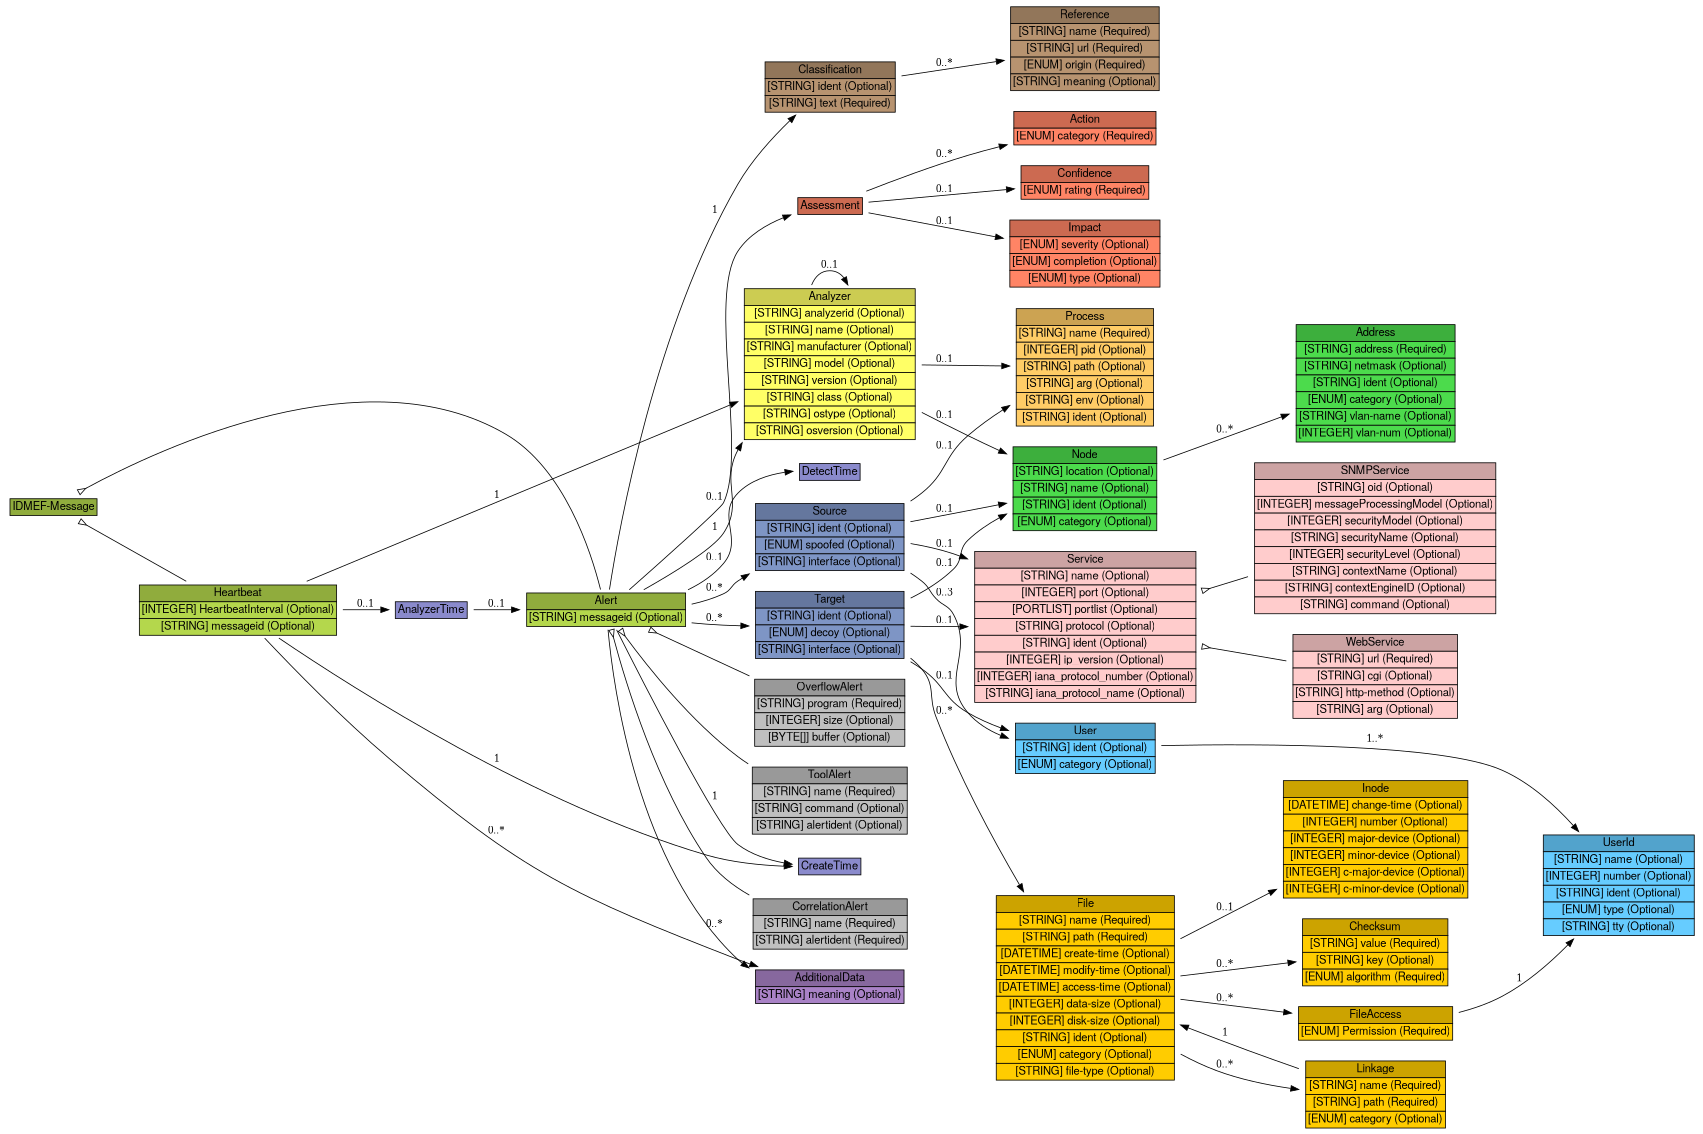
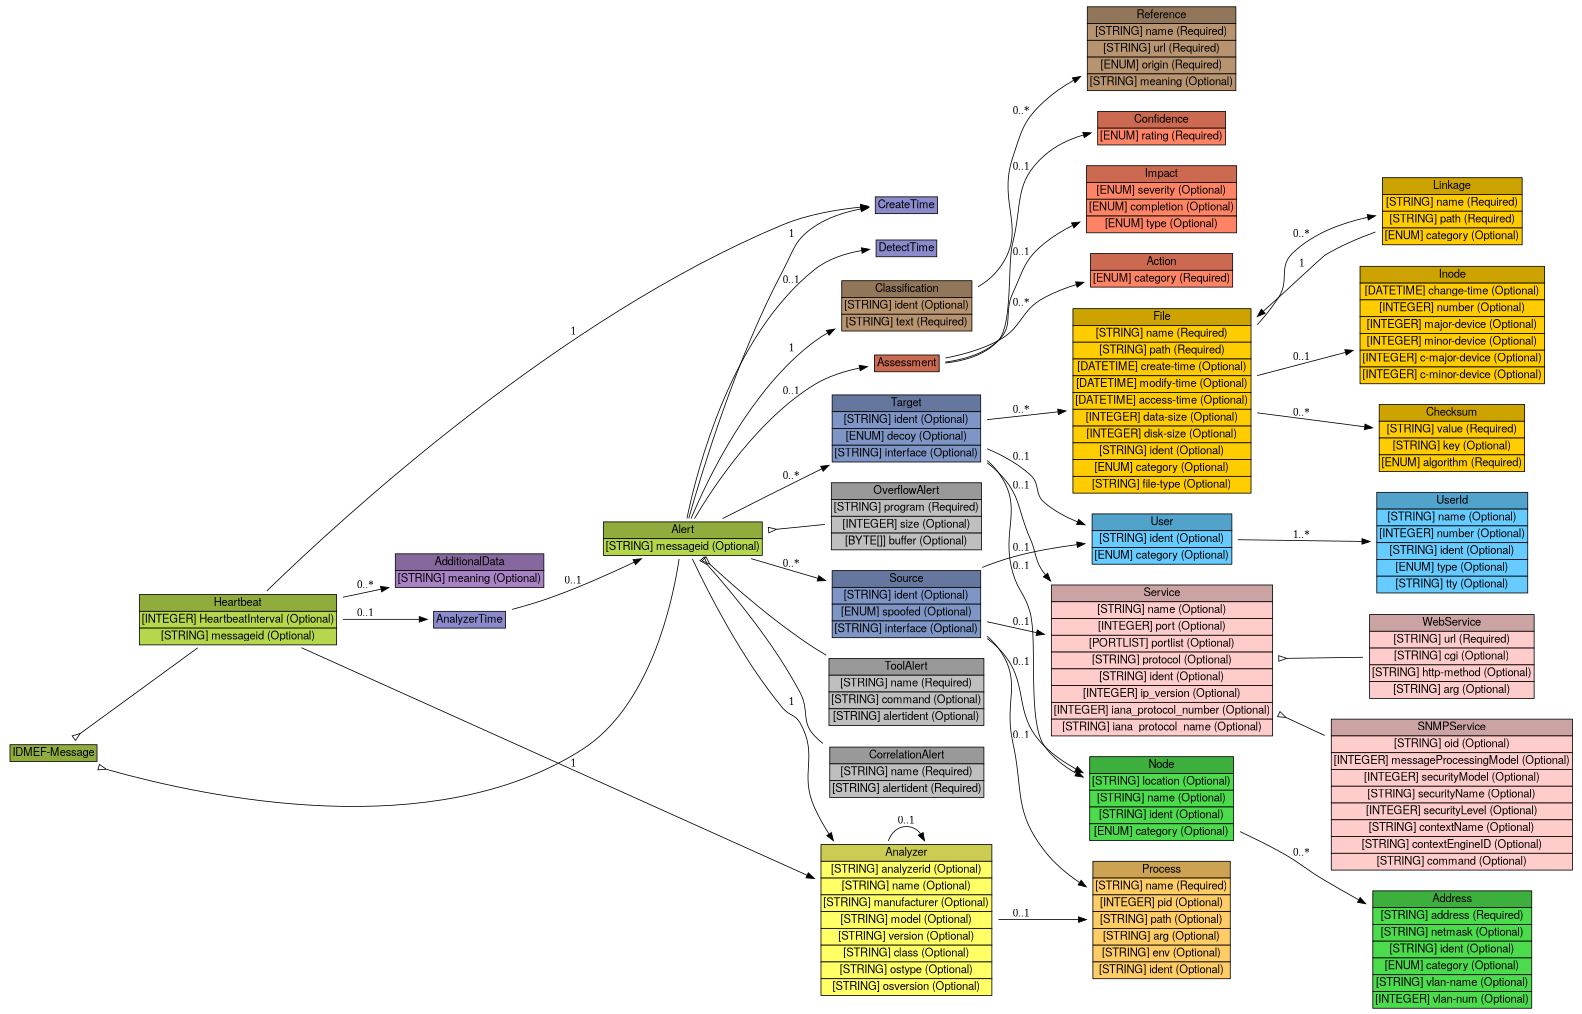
(960, 432) -> none
(945, 593) -> (1021, 548)
(647, 809) -> none
(1375, 1023) -> none
